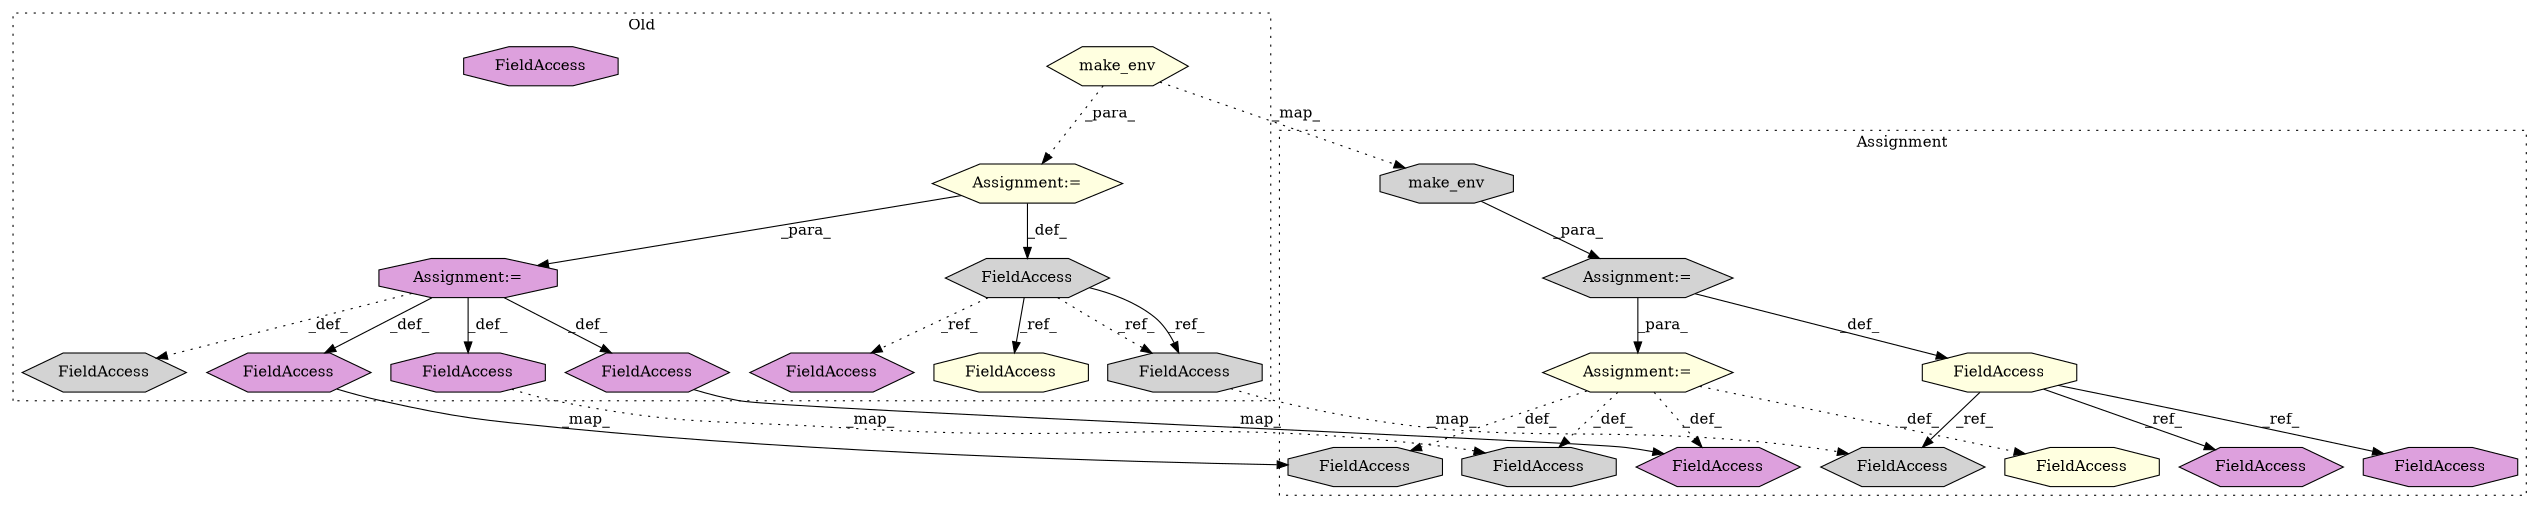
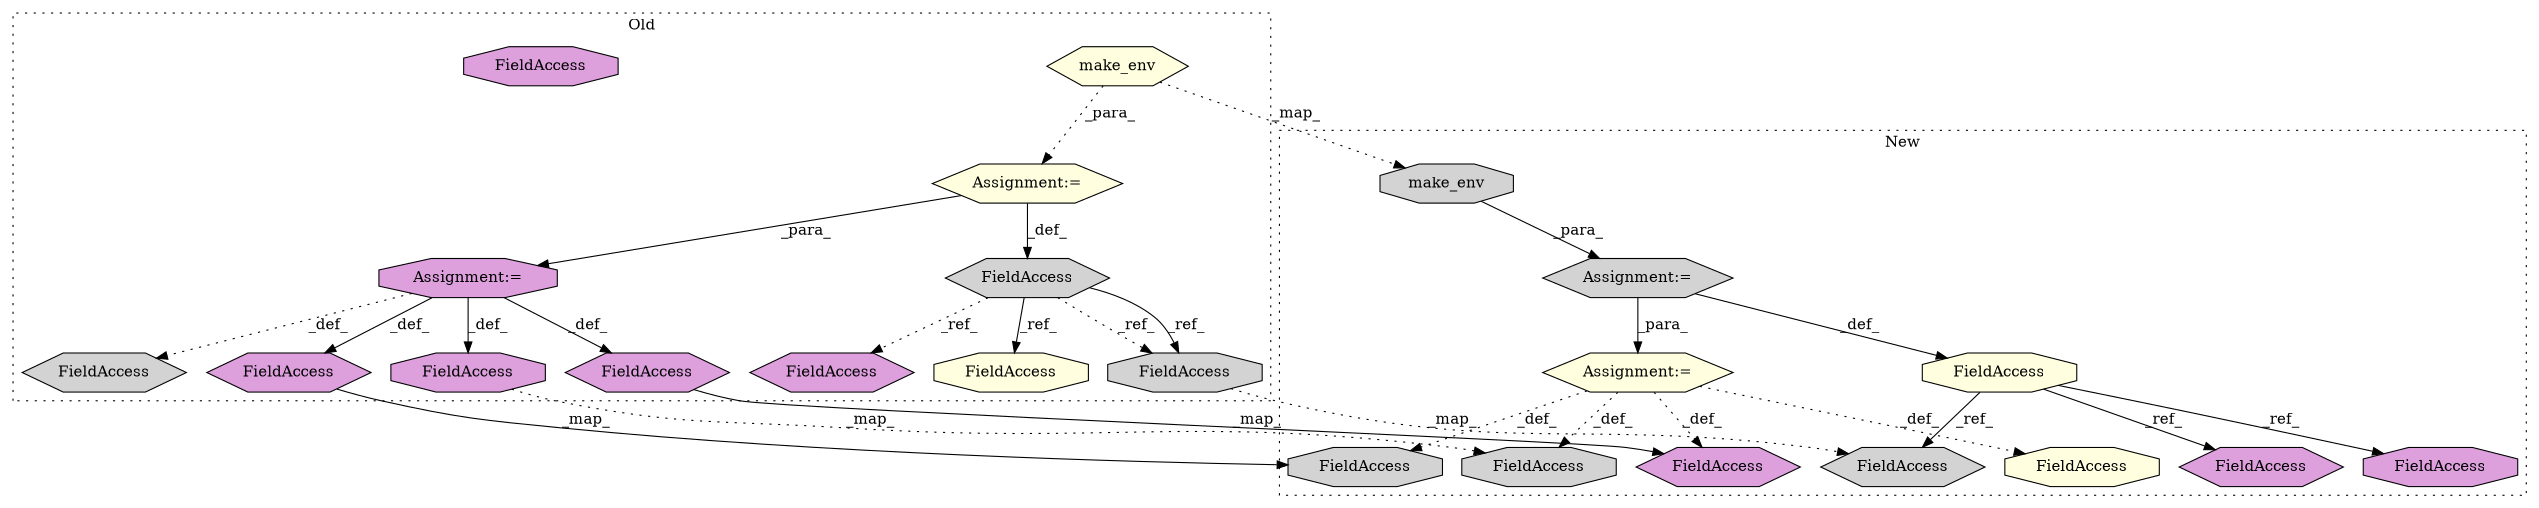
(1903, 143) -> (1903, 143)
